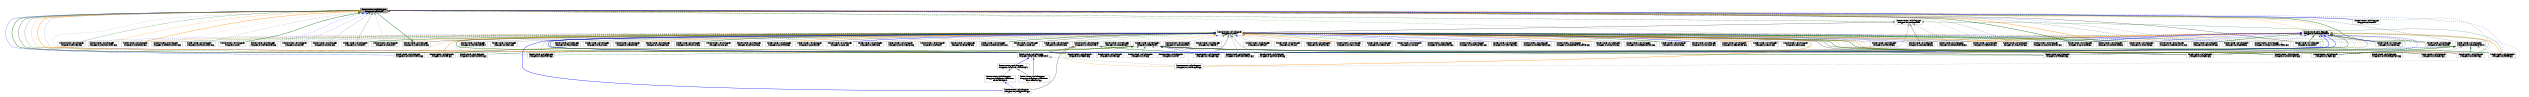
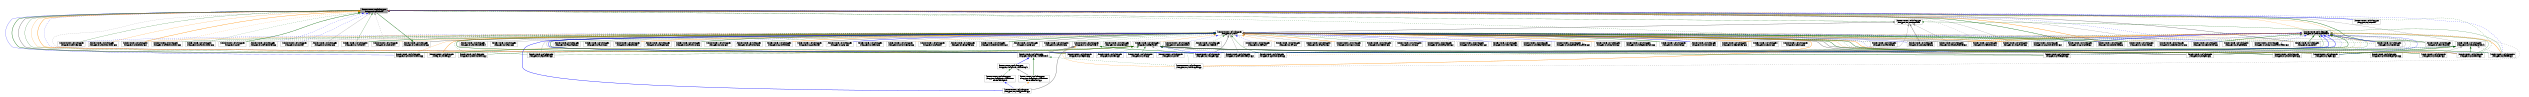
(2228, 36) -> none
(1446, 38) -> (1446, 38)
(441, 55) -> (441, 55)
